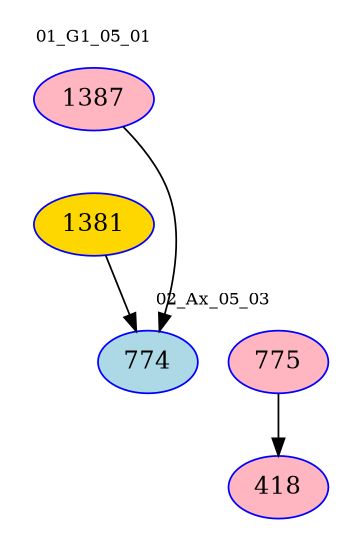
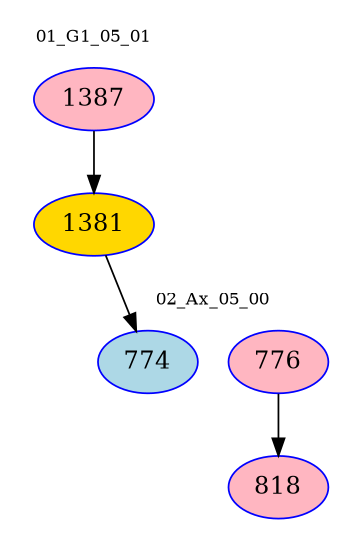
(155, 166) -> (94, 153)
(213, 300) -> (213, 300)
(278, 362) -> (278, 362)
(278, 487) -> (278, 487)
